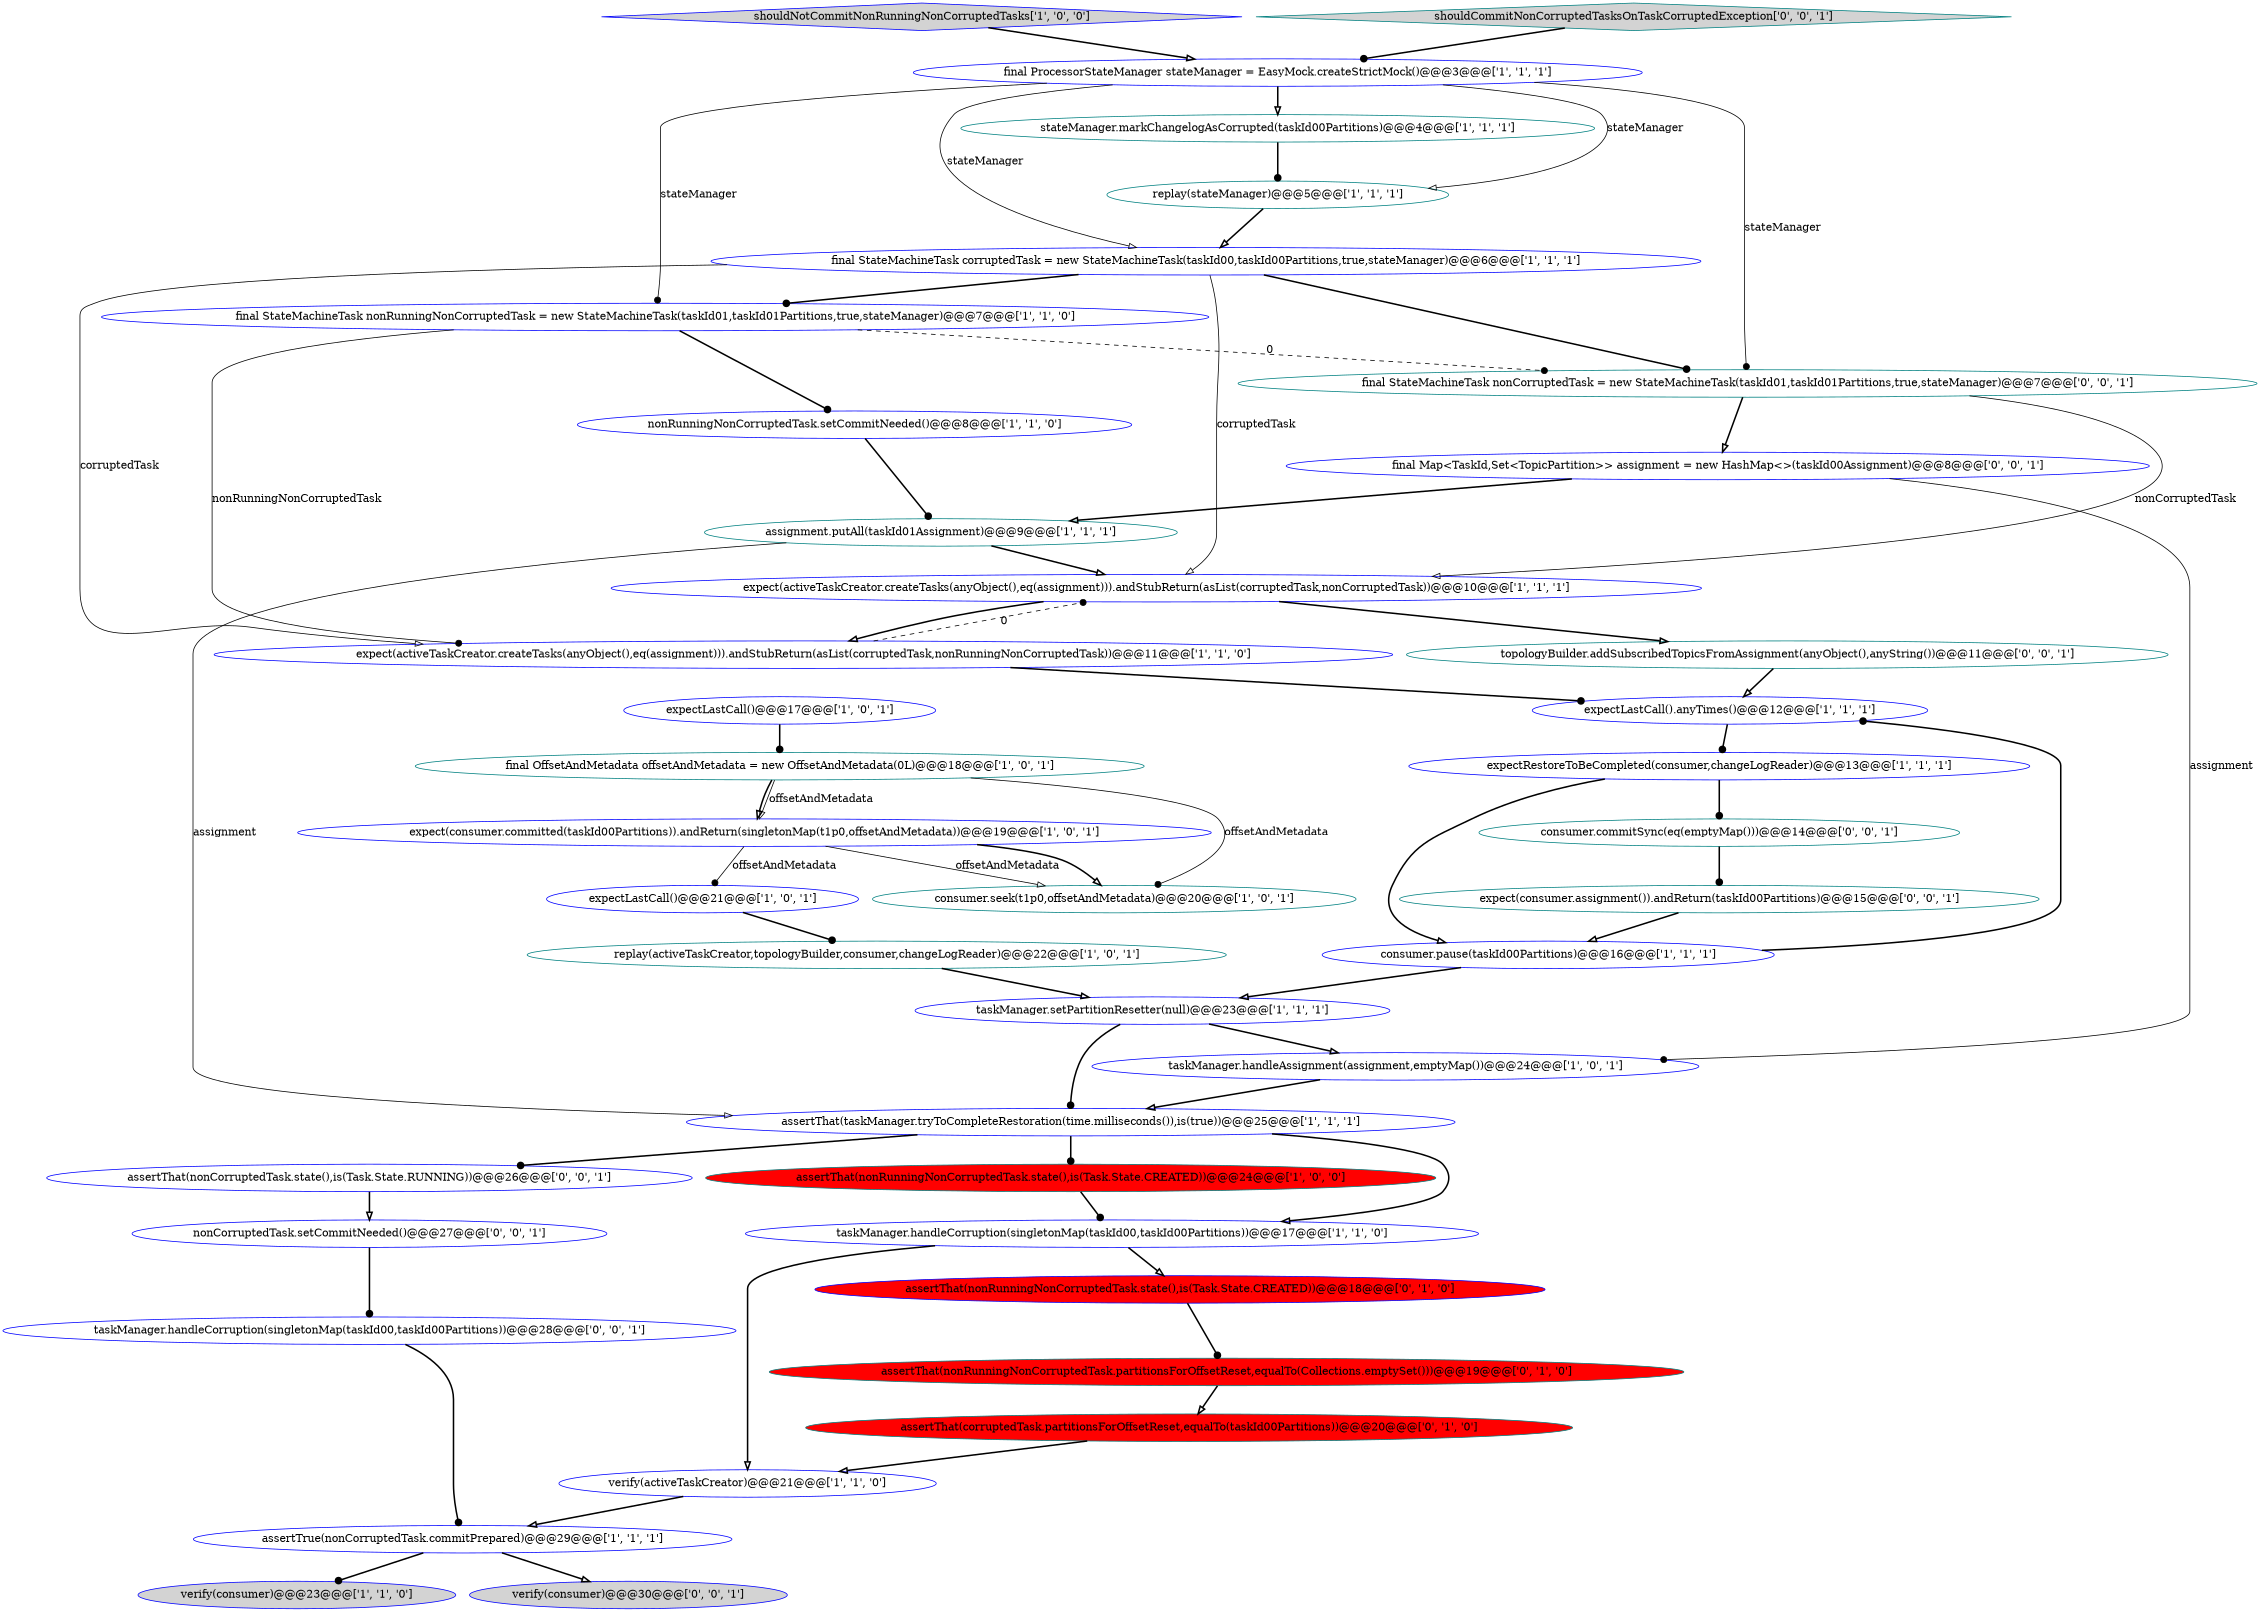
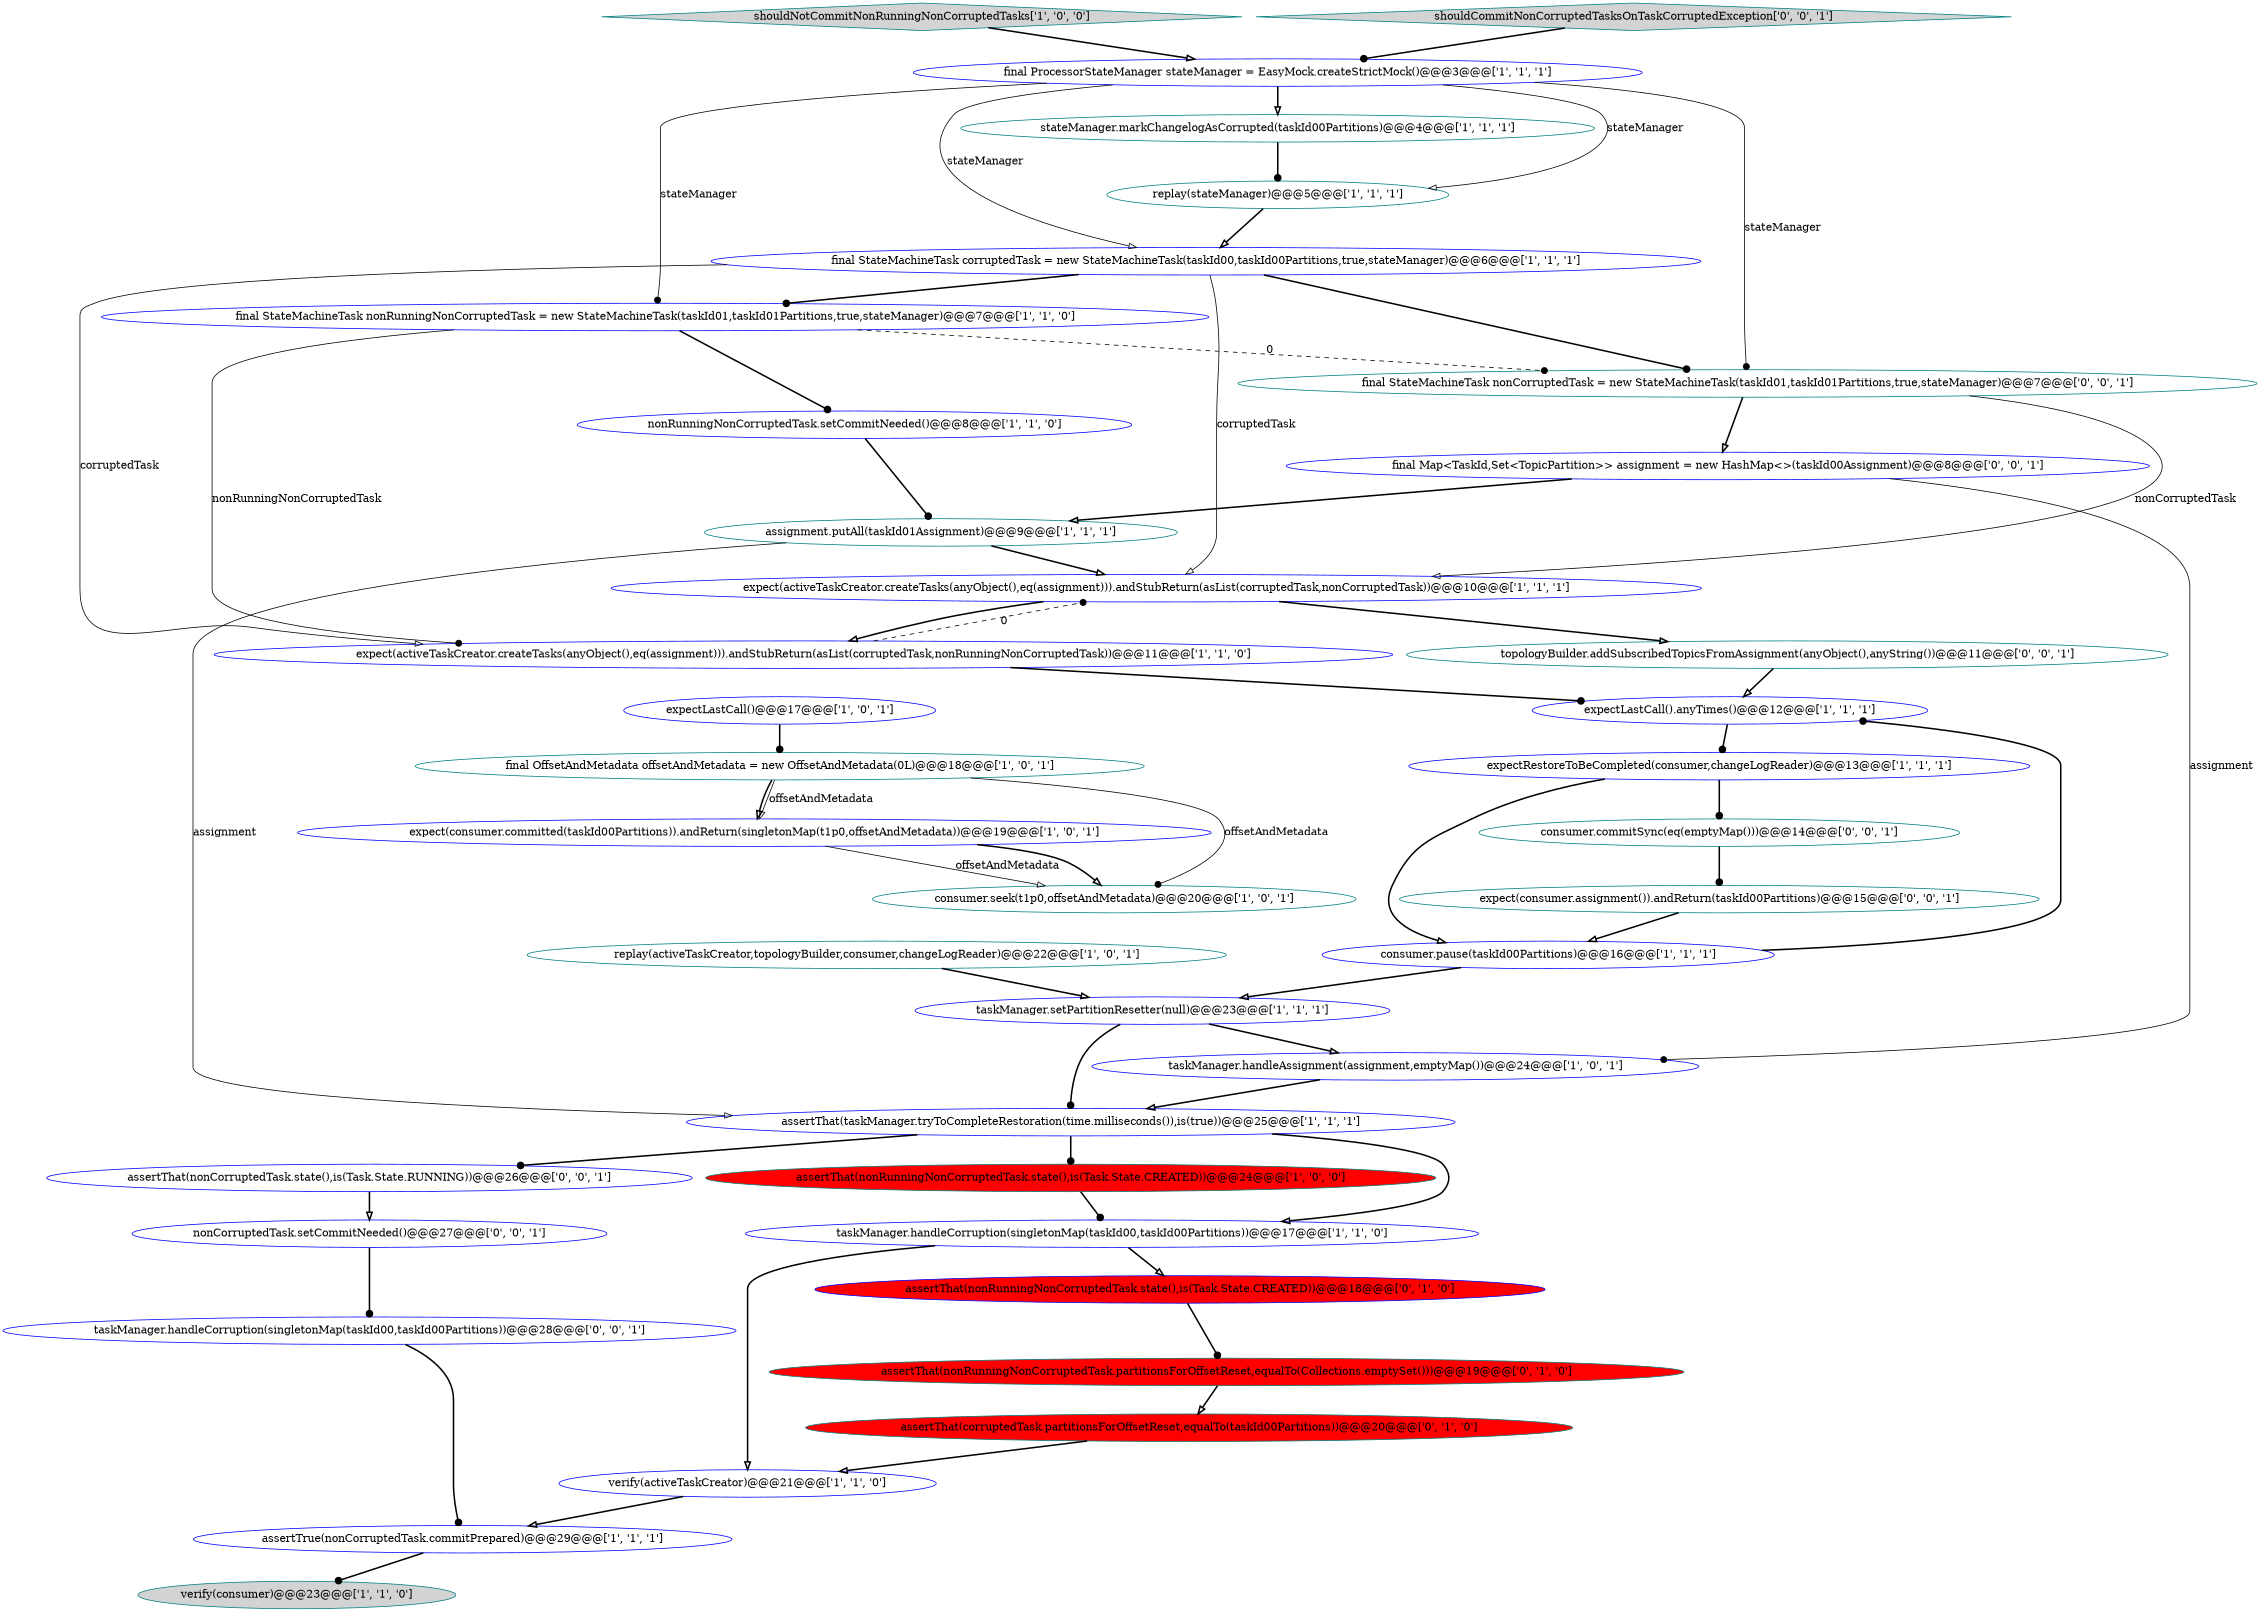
(922, 17) -> (922, 17)
(703, 899) -> none
(297, 1595) -> (297, 1595)
(628, 1595) -> none
